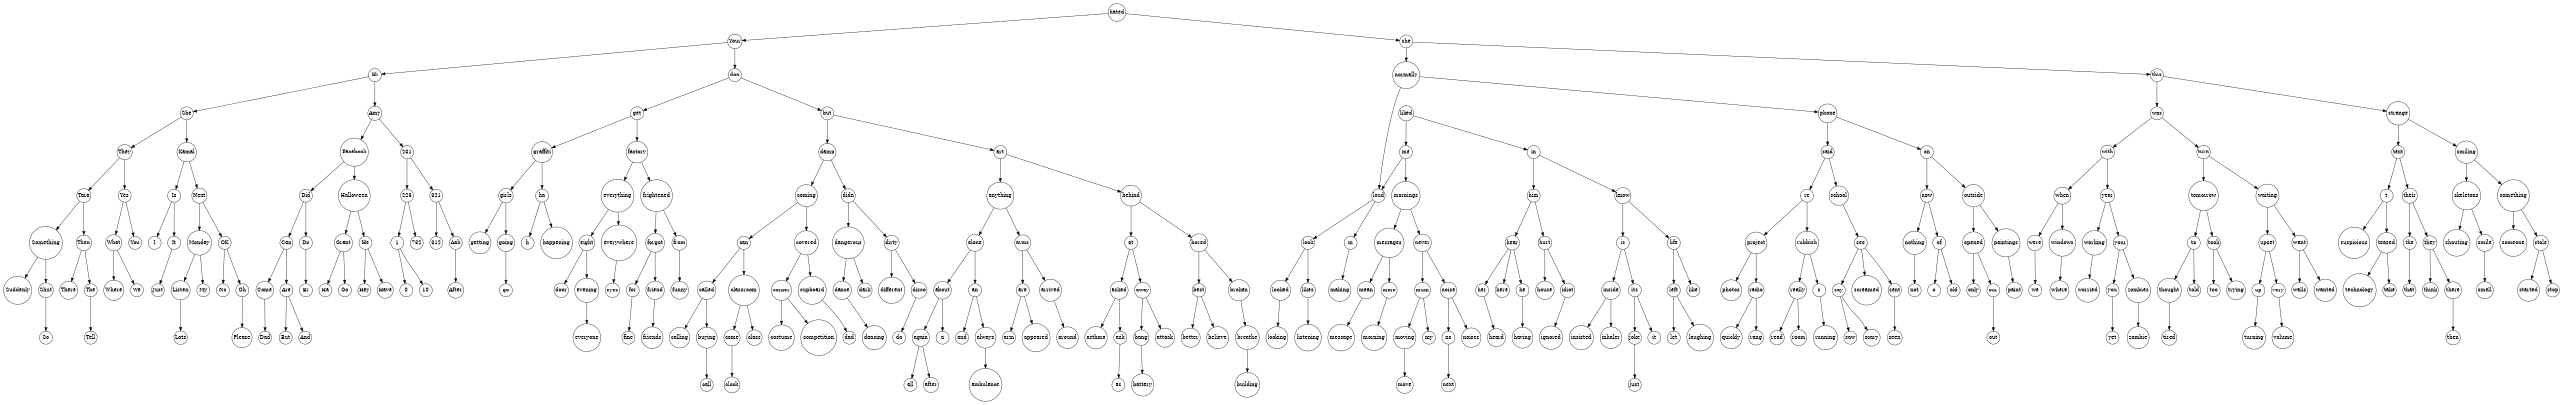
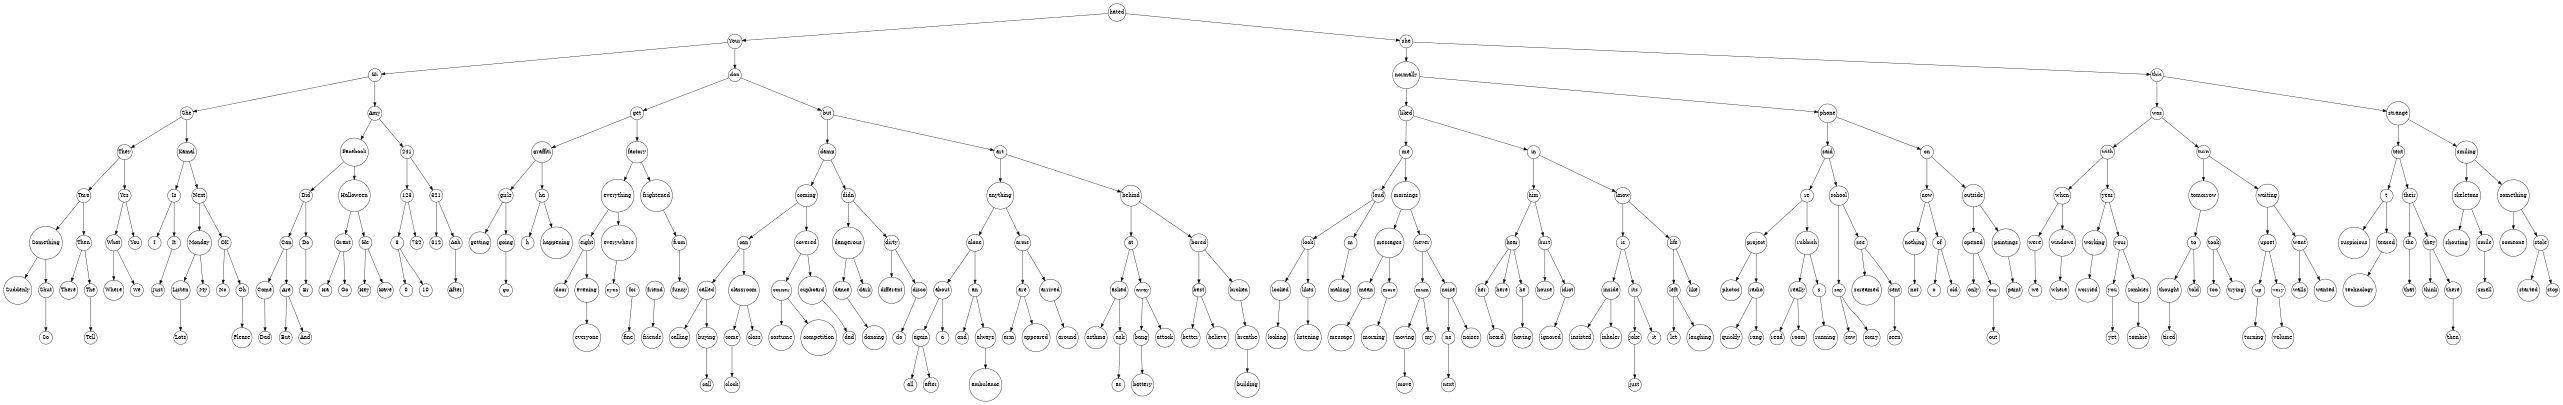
(1387, 136) -> (1406, 95)
(407, 152) -> (407, 152)
(407, 196) -> (407, 196)
(2209, 221) -> none
(397, 243) -> (397, 243)
(655, 243) -> none
(1851, 265) -> (1839, 243)
(2390, 290) -> none
